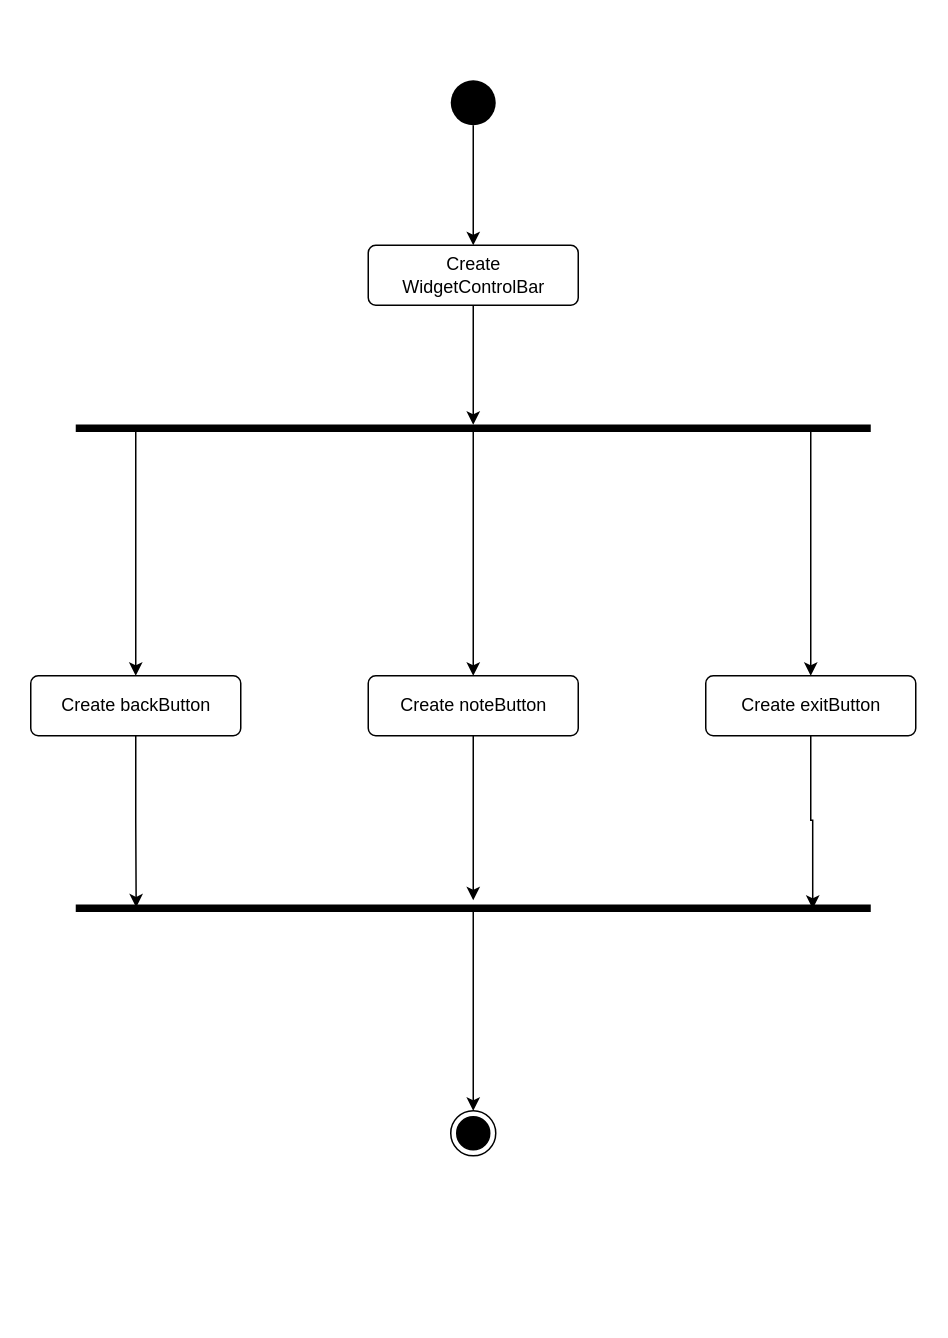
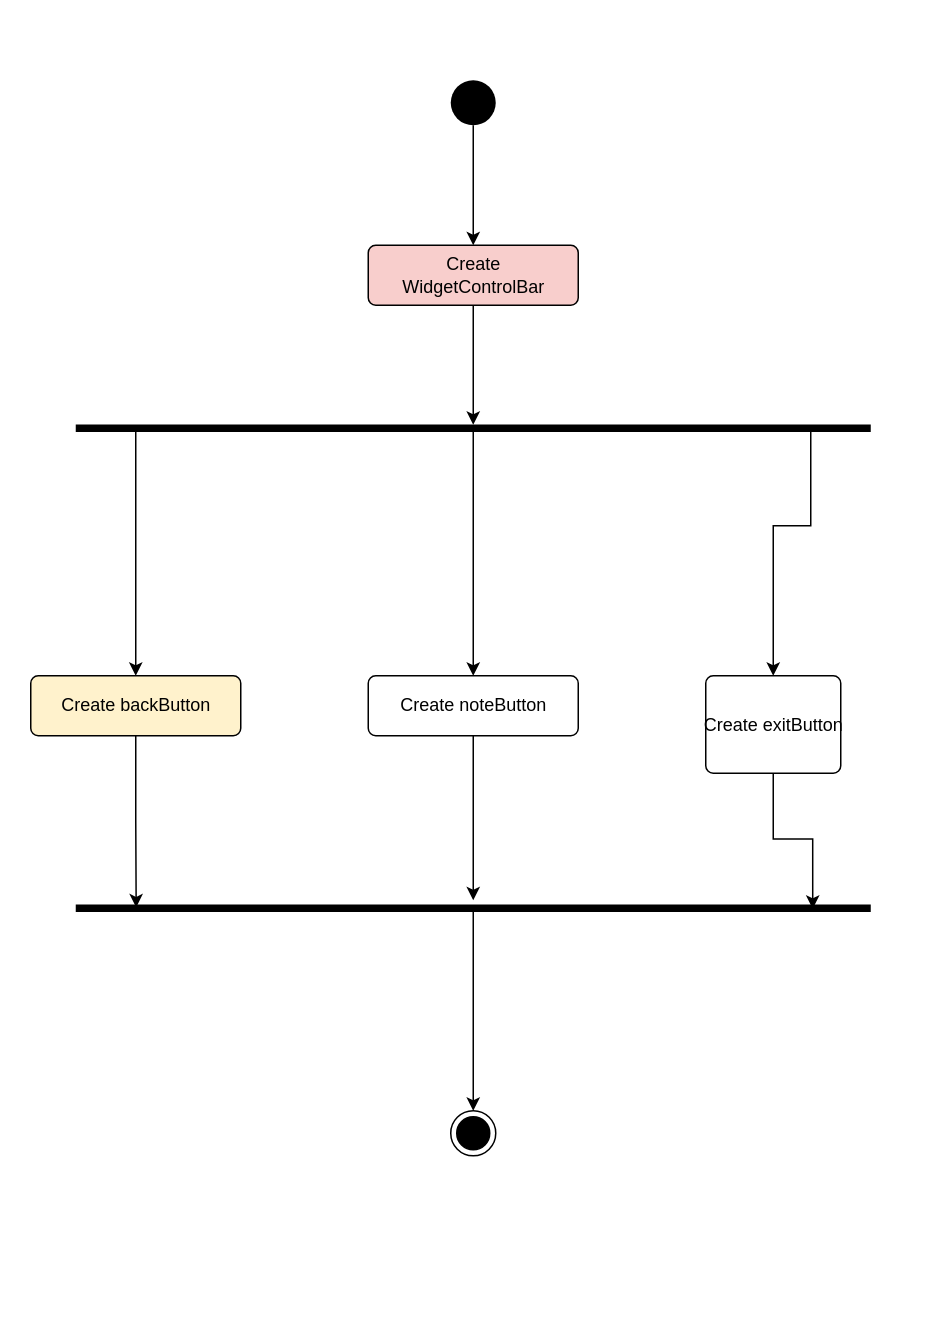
(473, 275) -> (473, 275)
(136, 706) -> (136, 706)
(811, 706) -> (773, 725)
